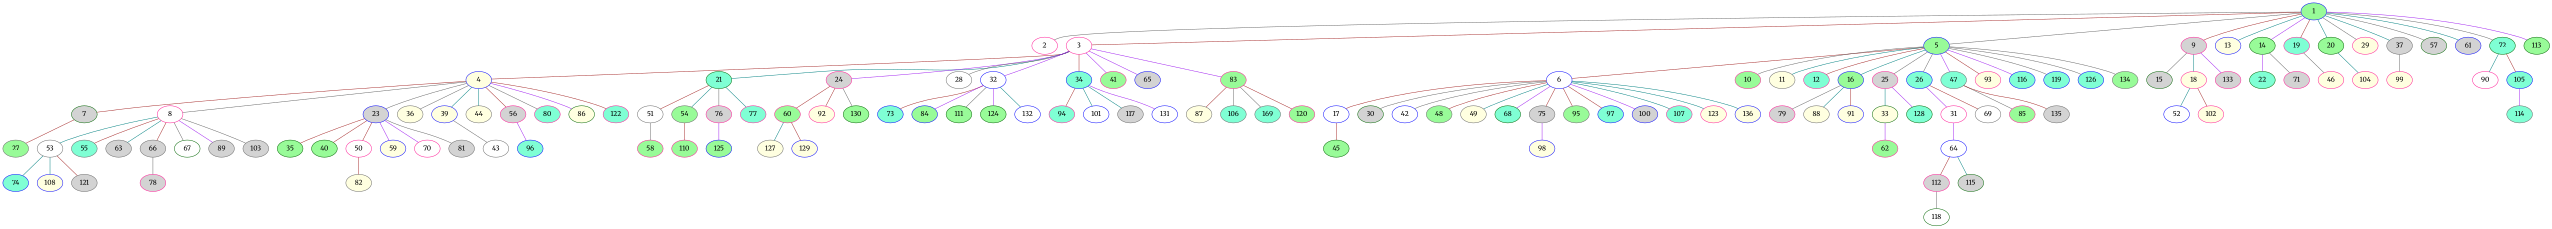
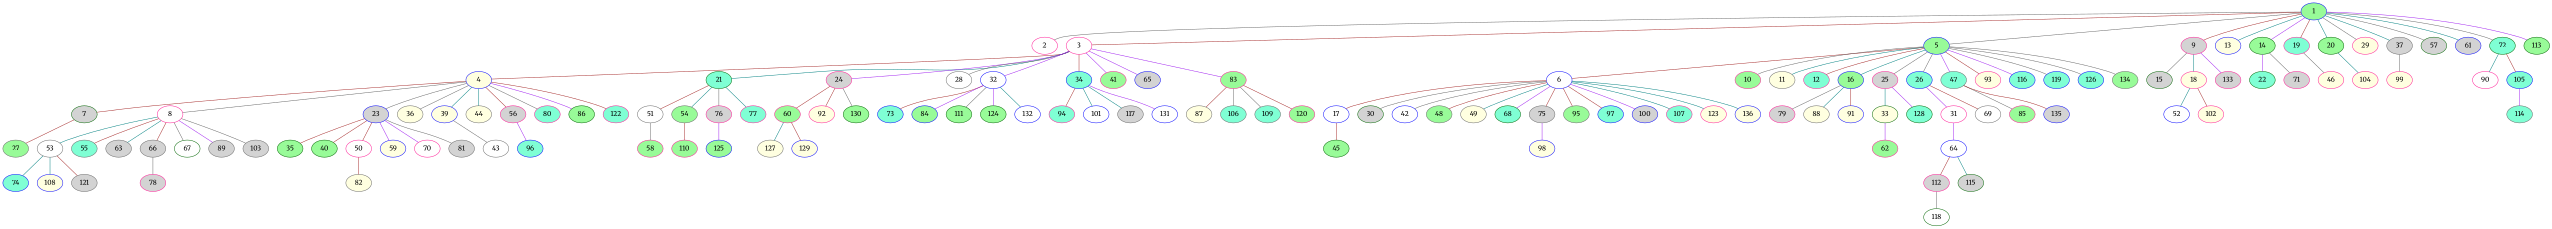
(582, 114) -> (582, 114)
(1268, 114) -> (1268, 114)
(2057, 114) -> (2057, 114)
